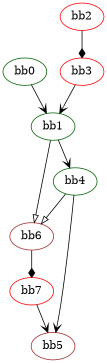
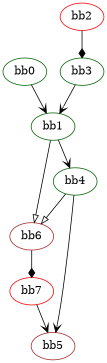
(82, 72) -> (82, 72)
